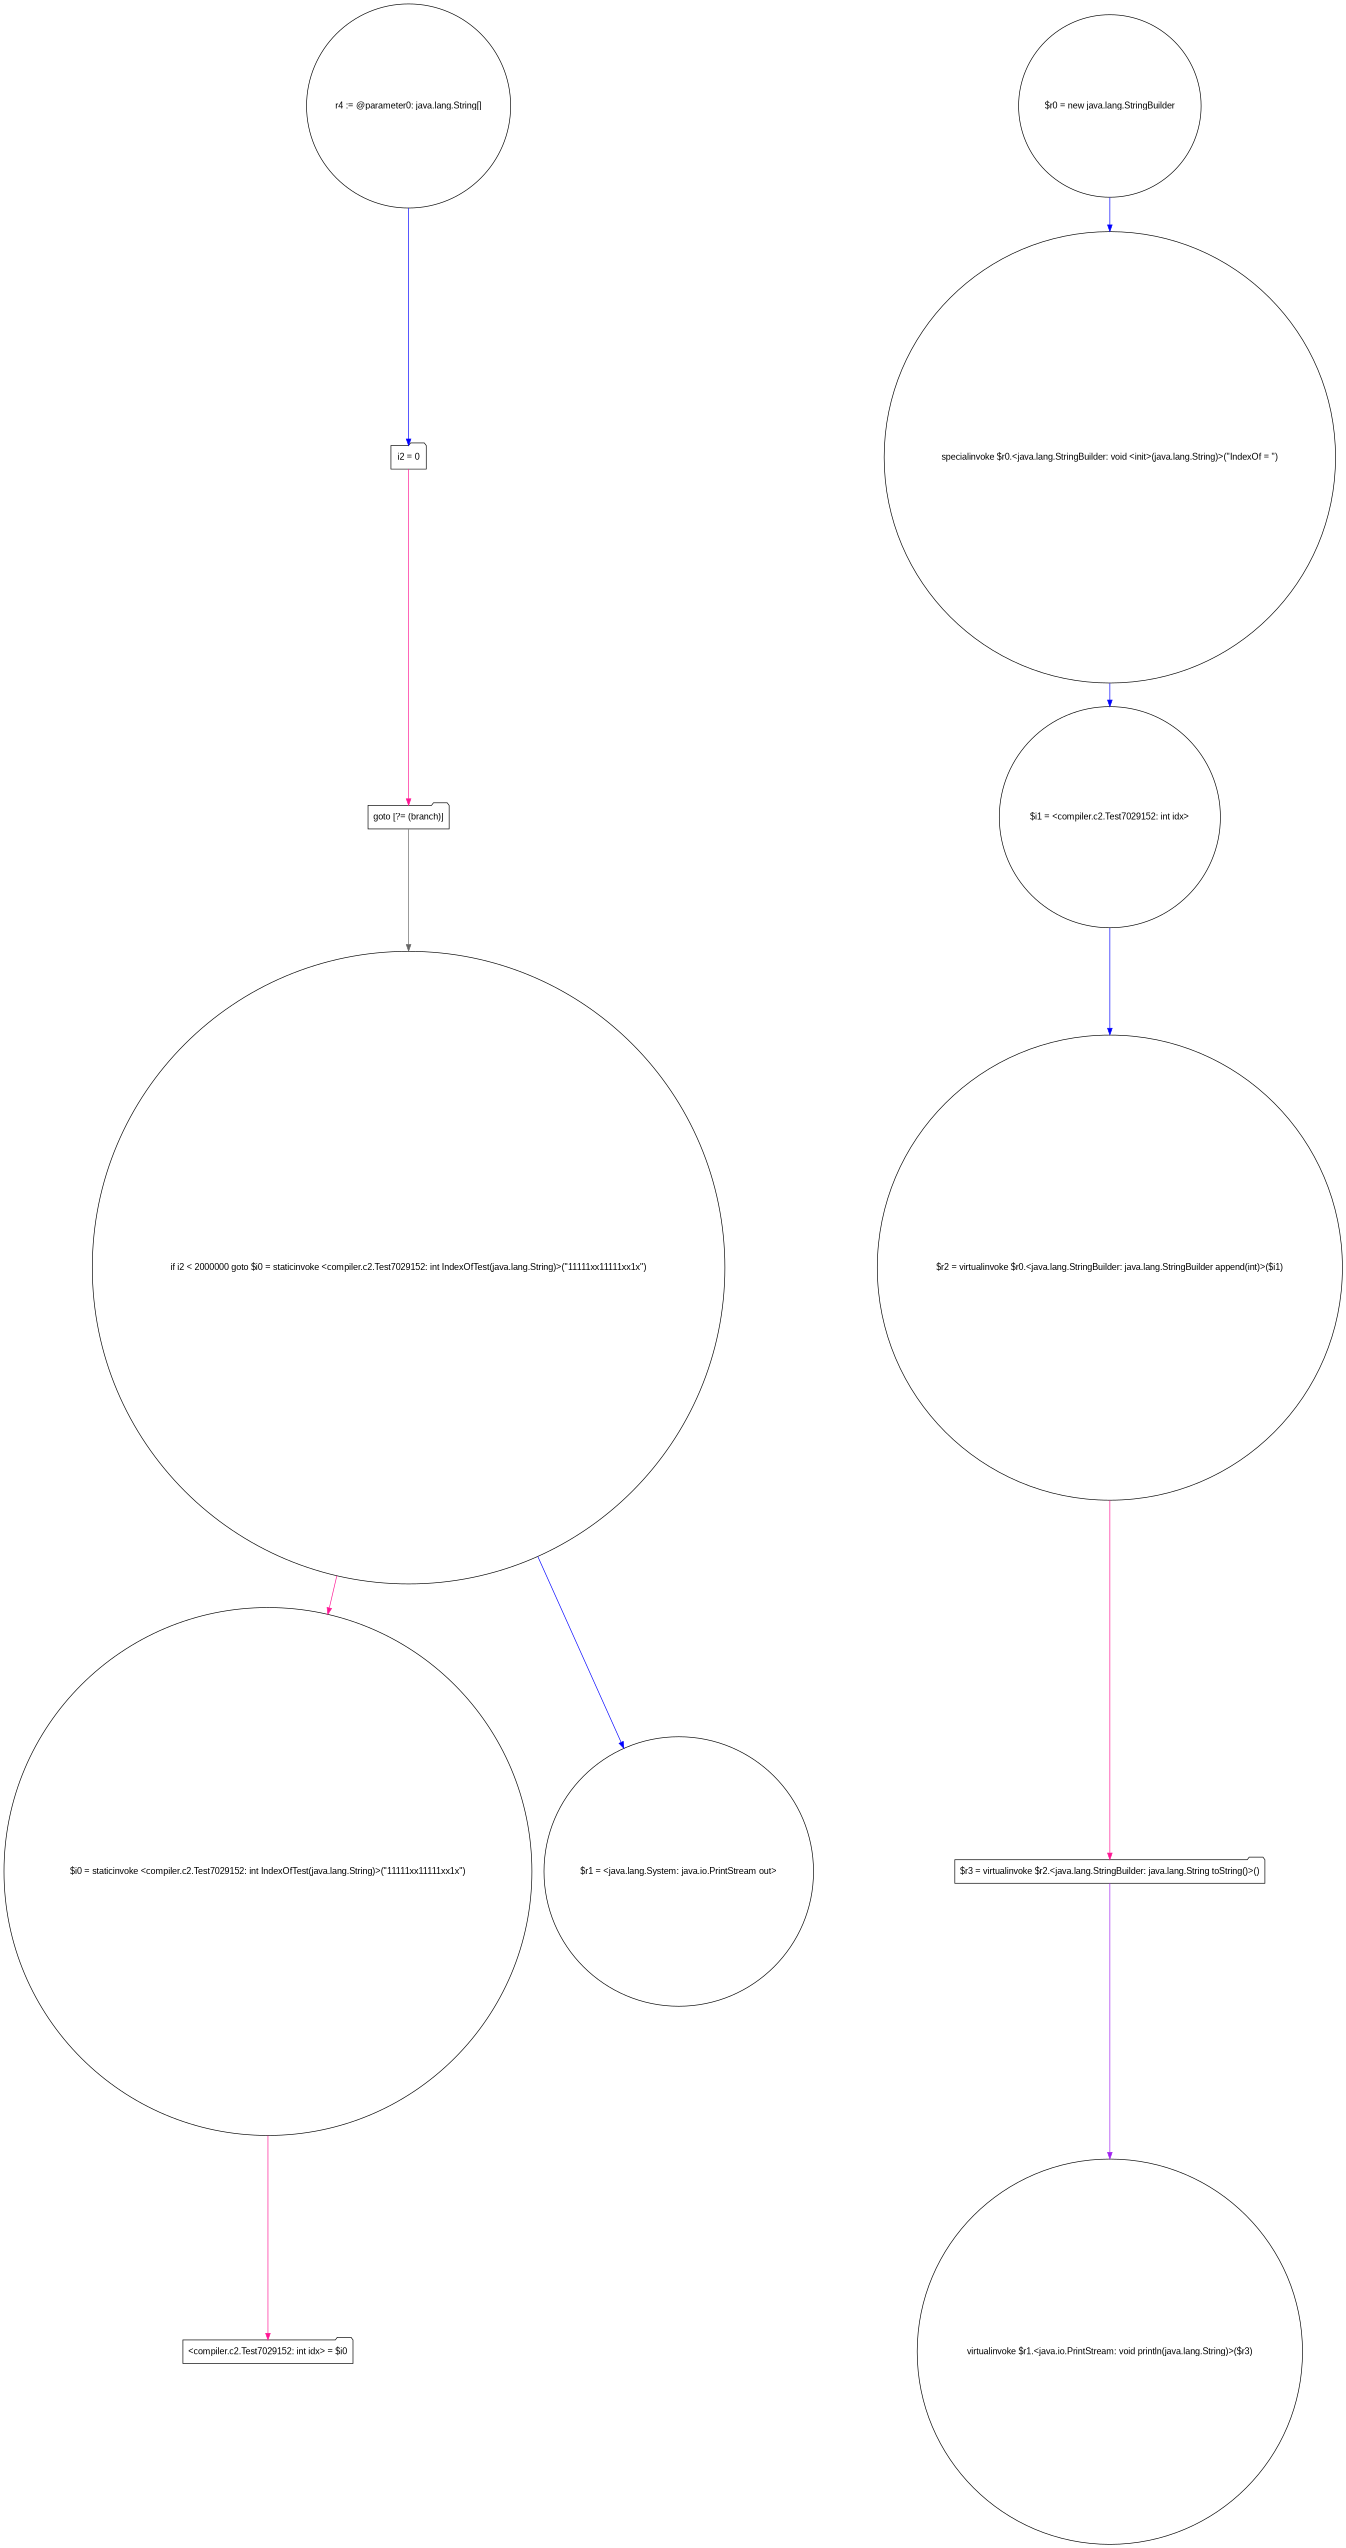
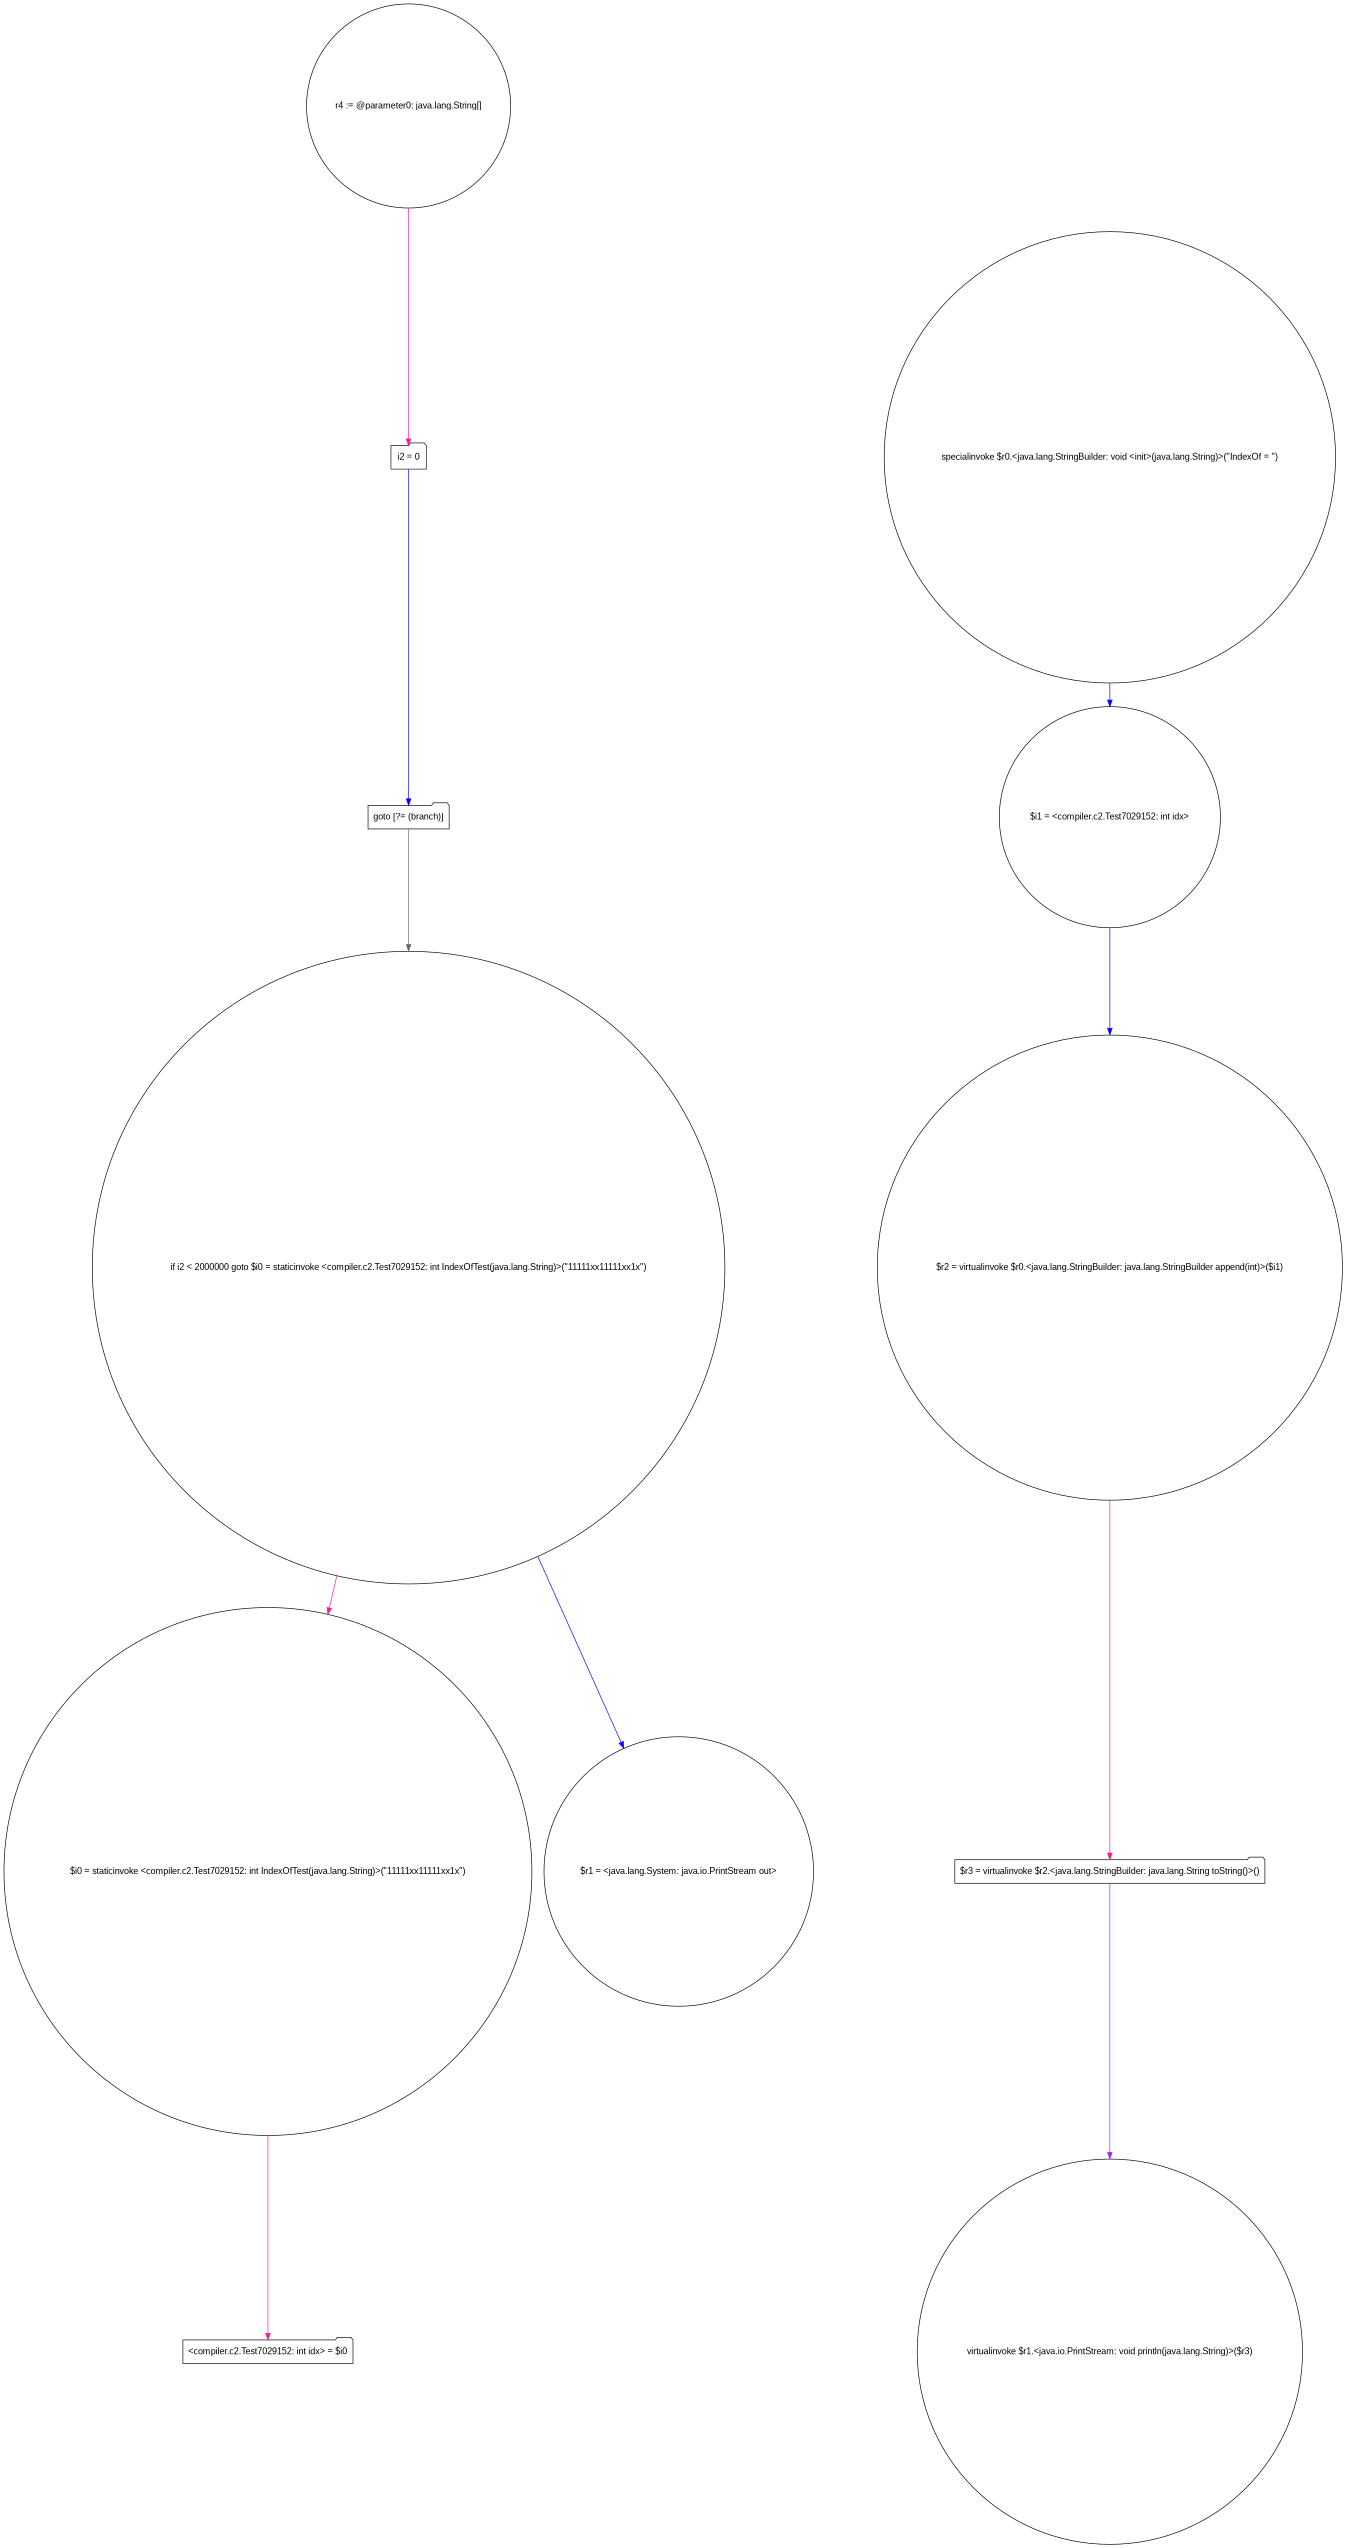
(1110, 106) -> none
(409, 324) -> (409, 324)
(409, 634) -> (409, 634)
